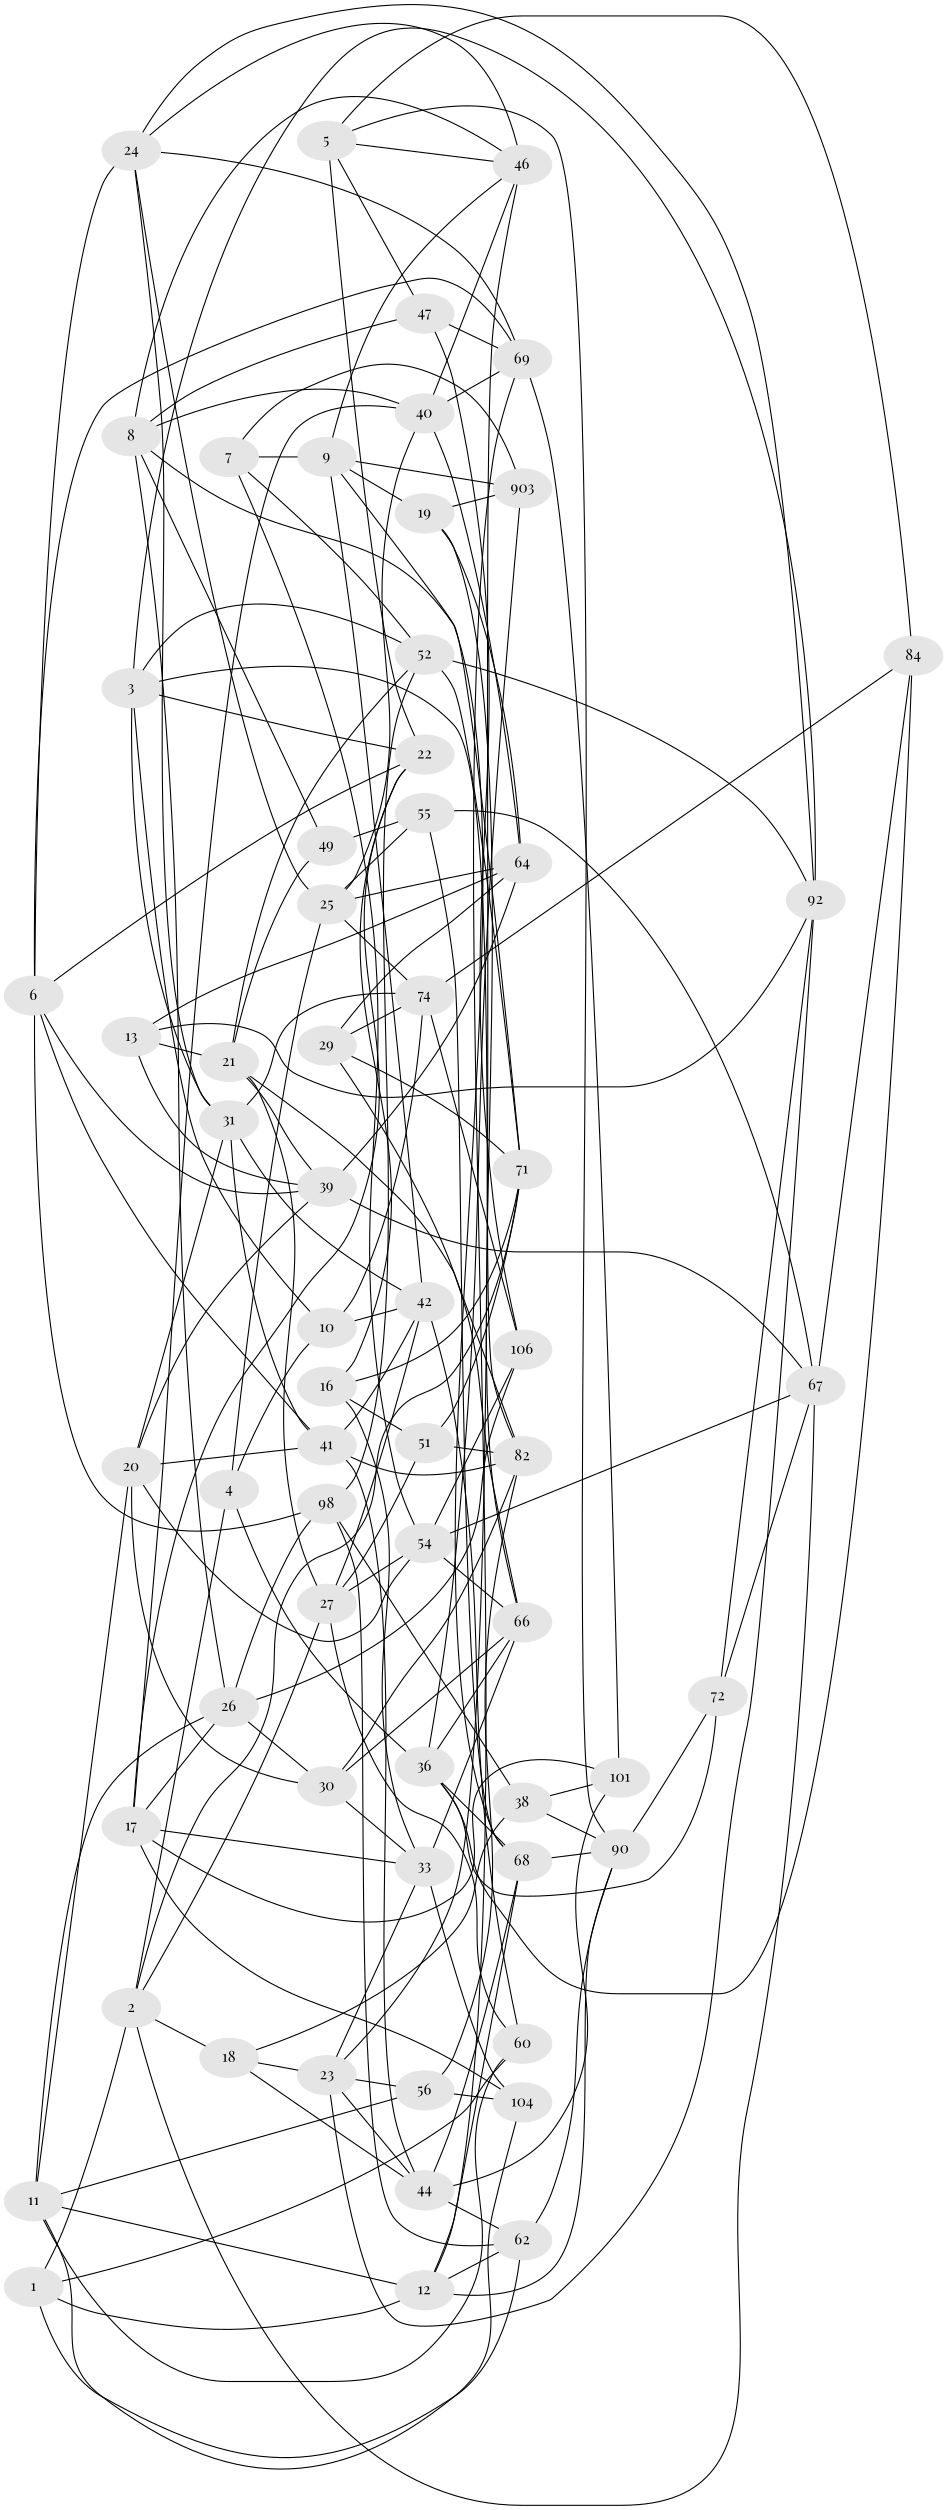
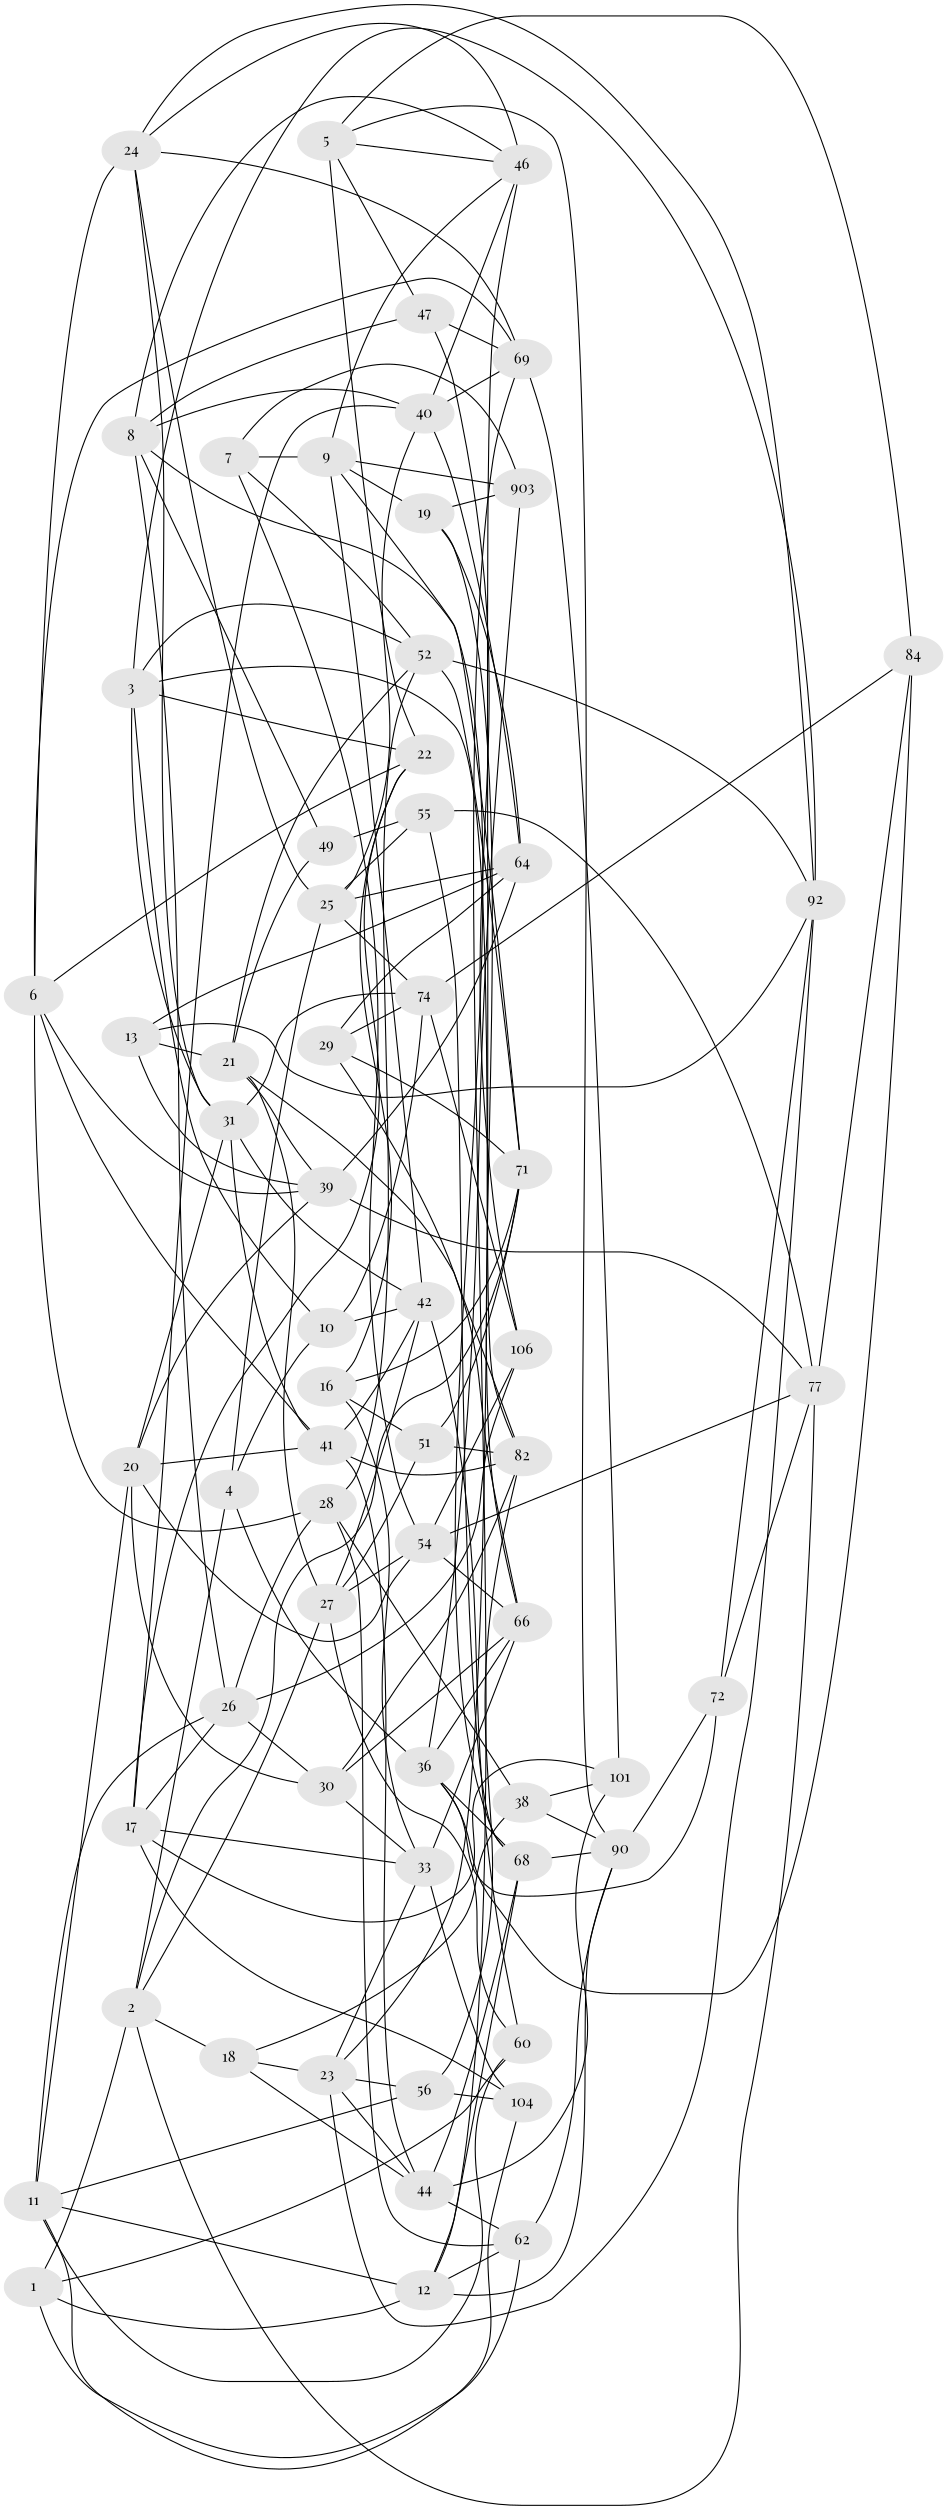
(816, 1386) -> (816, 1386)
(327, 1504) -> (327, 1504)
